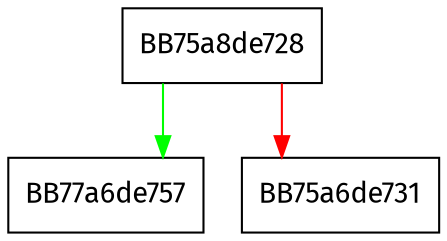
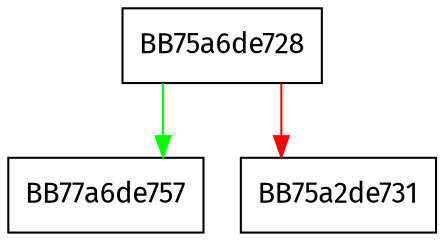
(222, 46) -> (222, 46)
(341, 195) -> (338, 195)
